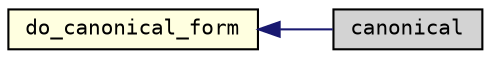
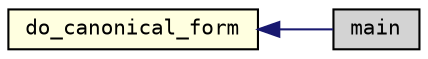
(408, 29) -> (376, 29)
